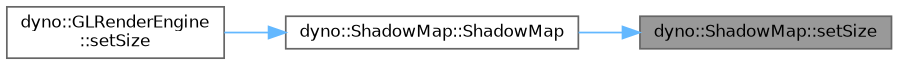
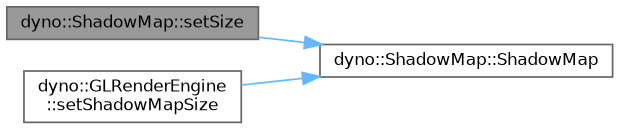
(116, 33) -> (133, 97)
(600, 33) -> (282, 40)
